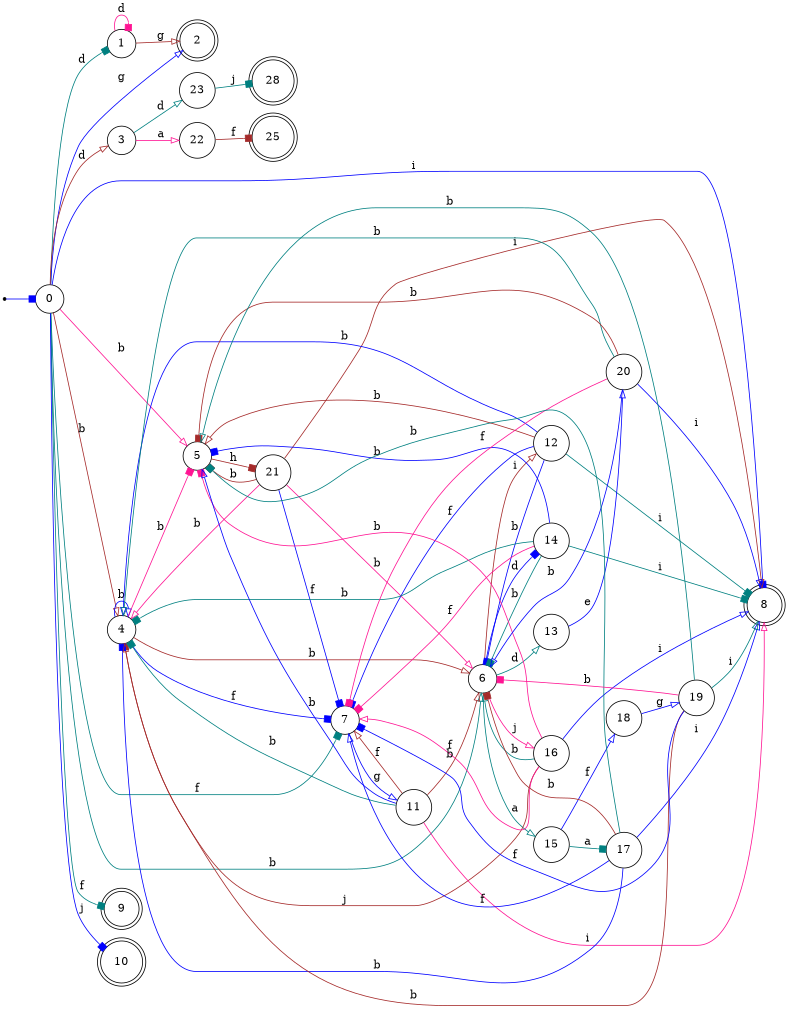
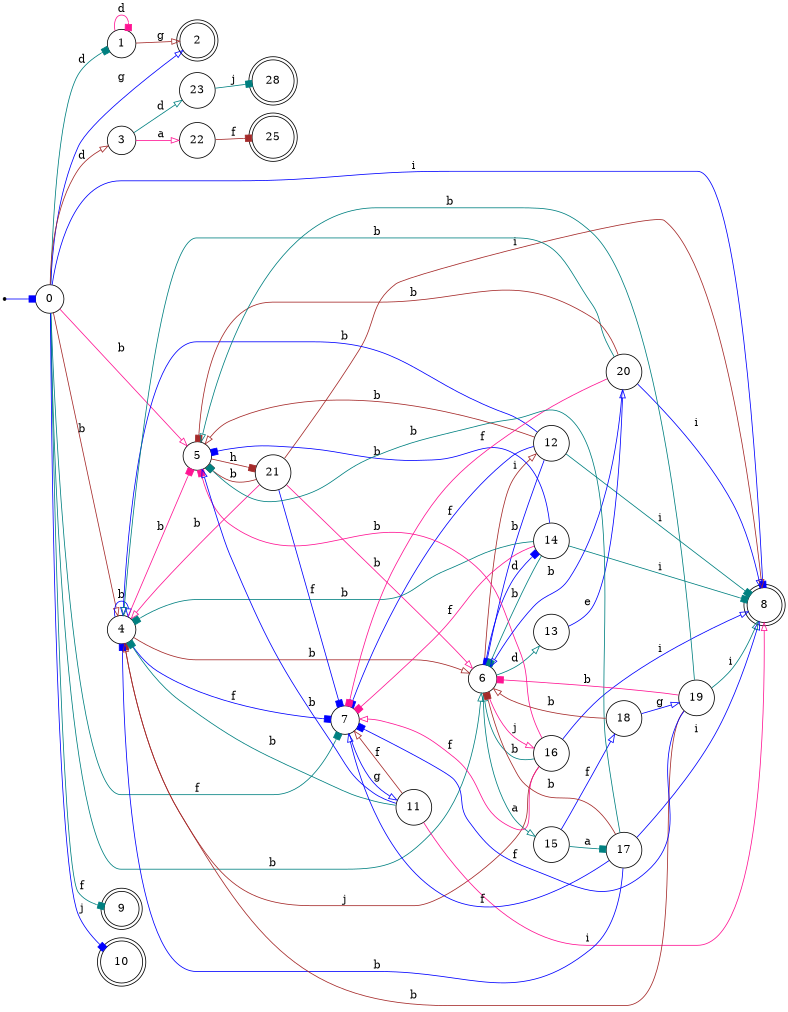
(459, 751) -> (551, 712)
